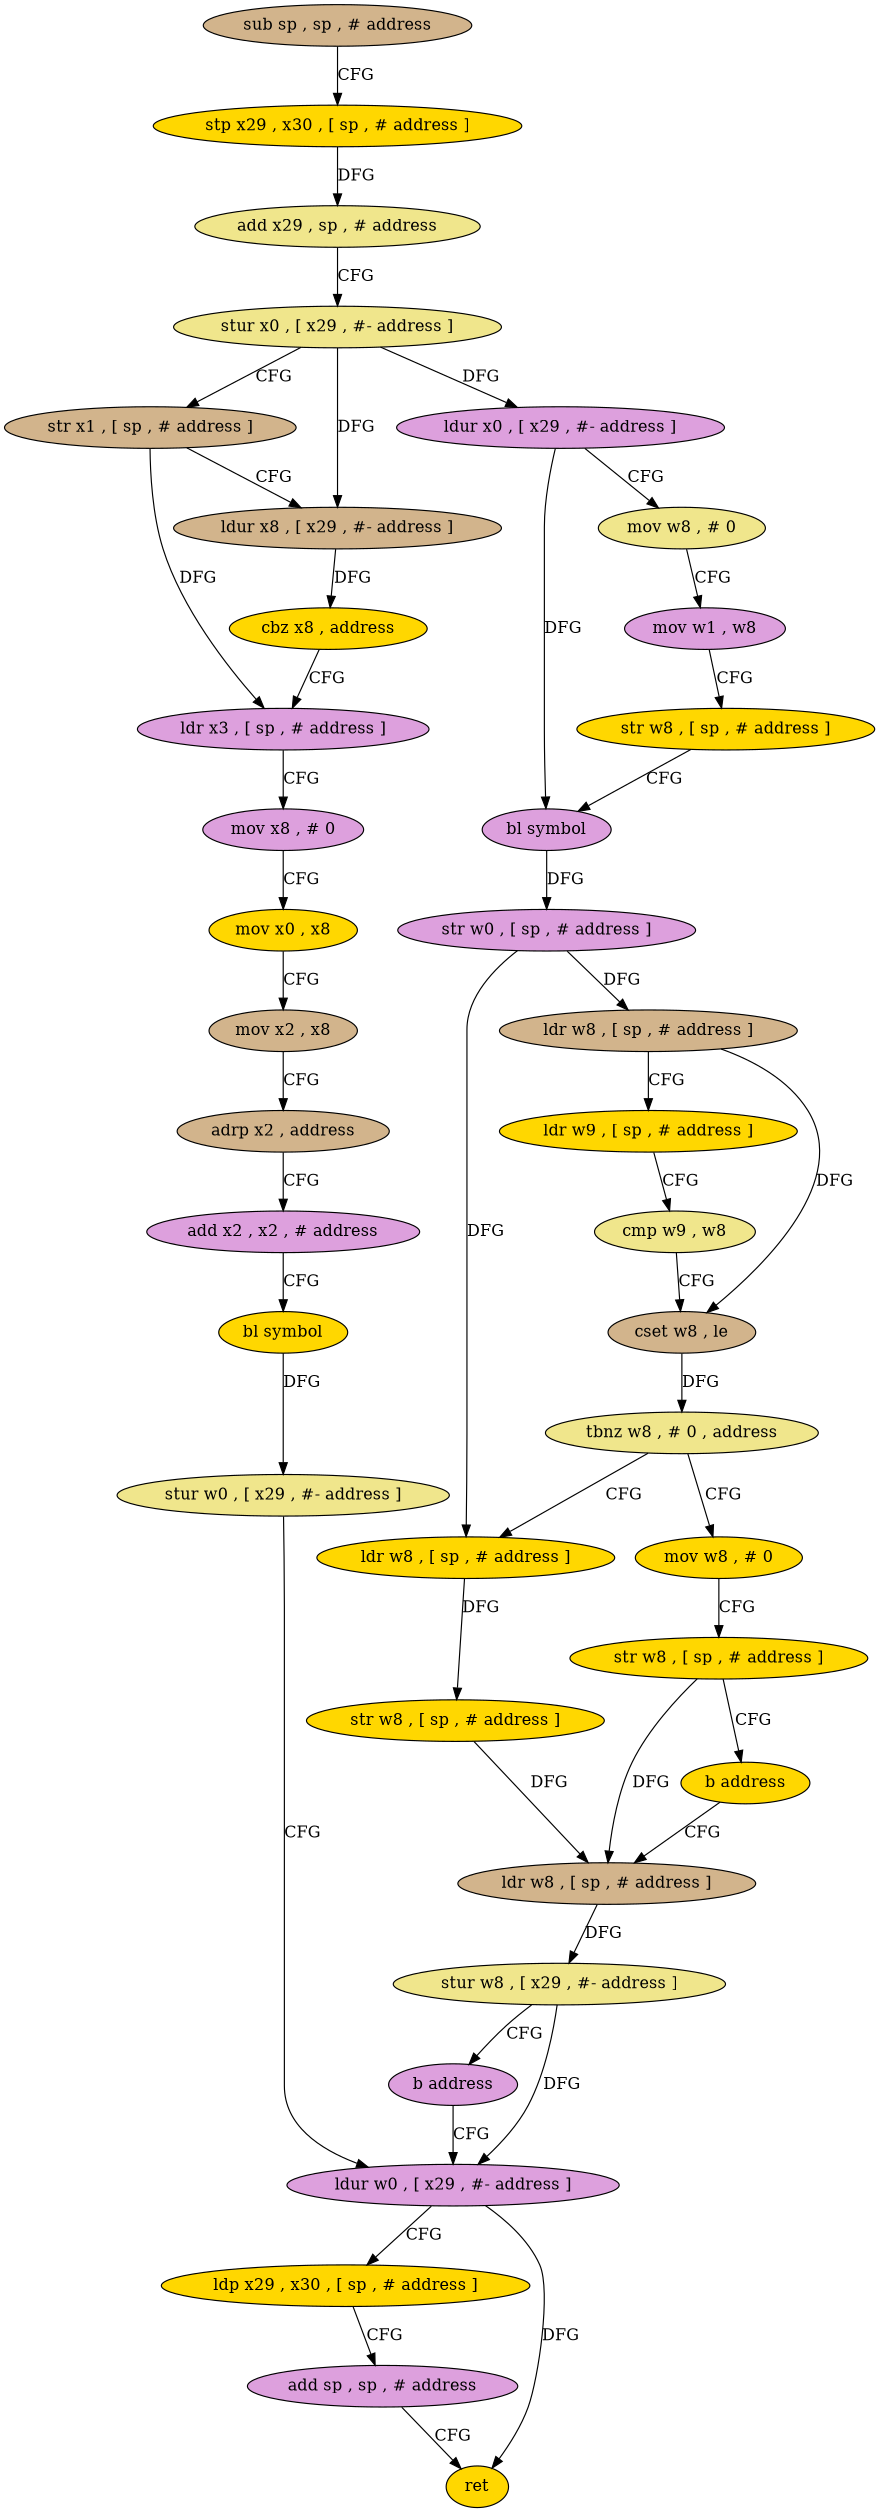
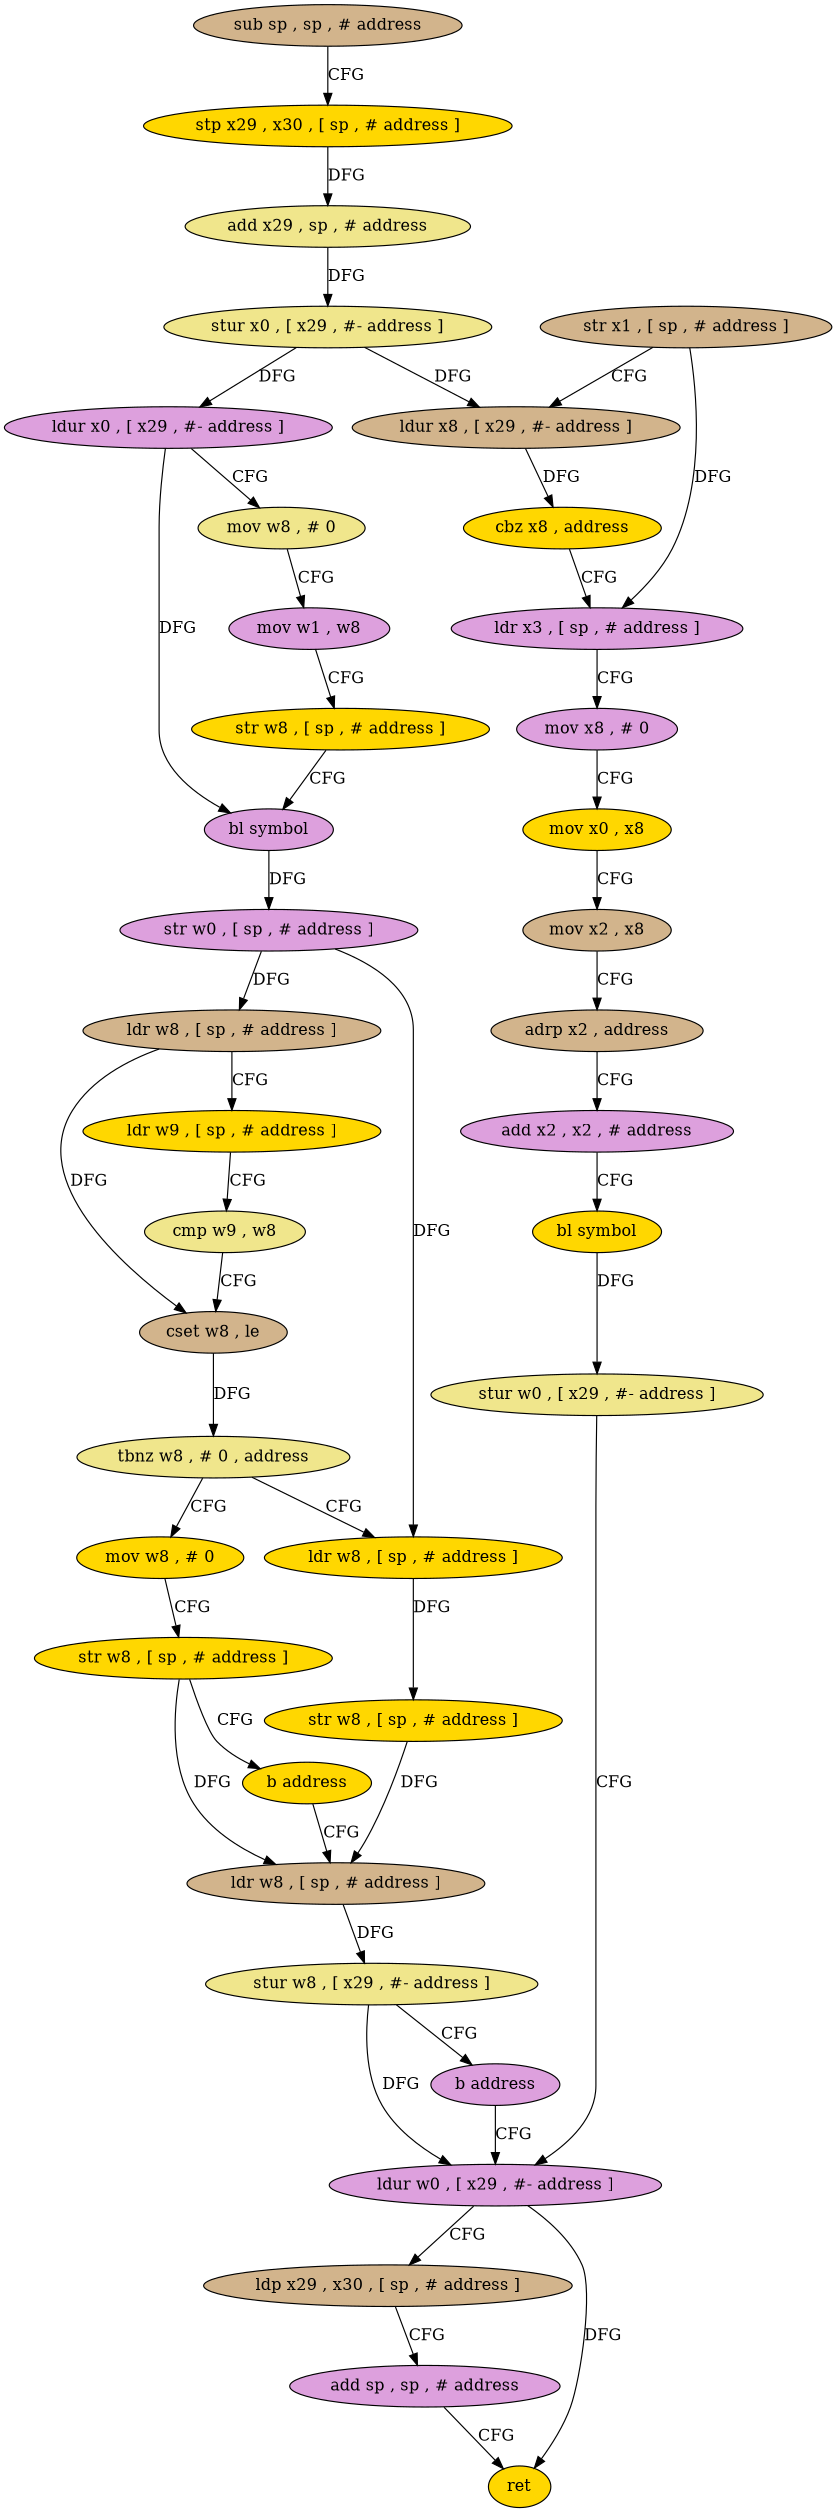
(356, 277) -> (347, 277)
(249, 375) -> none
(346, 2286) -> (388, 2286)
